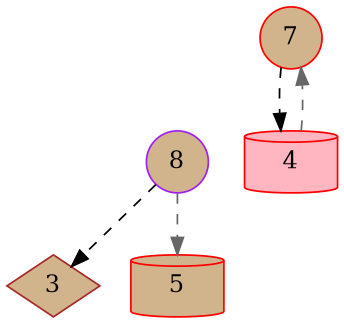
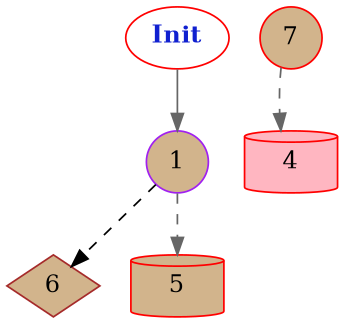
none -> (177, 38)
(280, 90) -> (280, 90)
(303, 108) -> none
(177, 162) -> (177, 162)
(53, 286) -> (53, 286)
